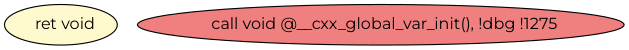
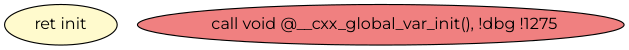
(61, 25) -> (61, 25)
